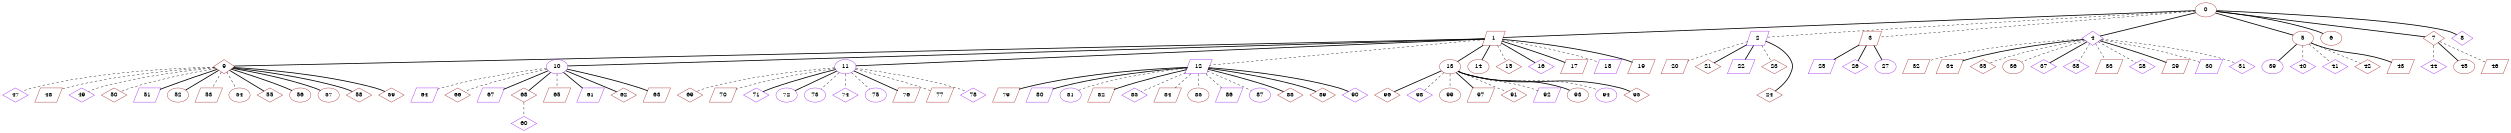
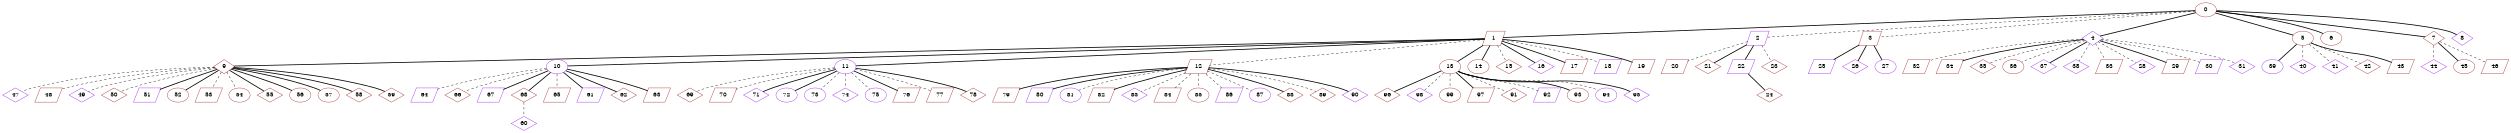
(1792, 63) -> (1757, 82)
(1198, 67) -> (1198, 67)
(912, 77) -> (912, 77)
(1263, 77) -> (1263, 77)
(973, 95) -> (973, 95)
(1637, 95) -> (1637, 95)
